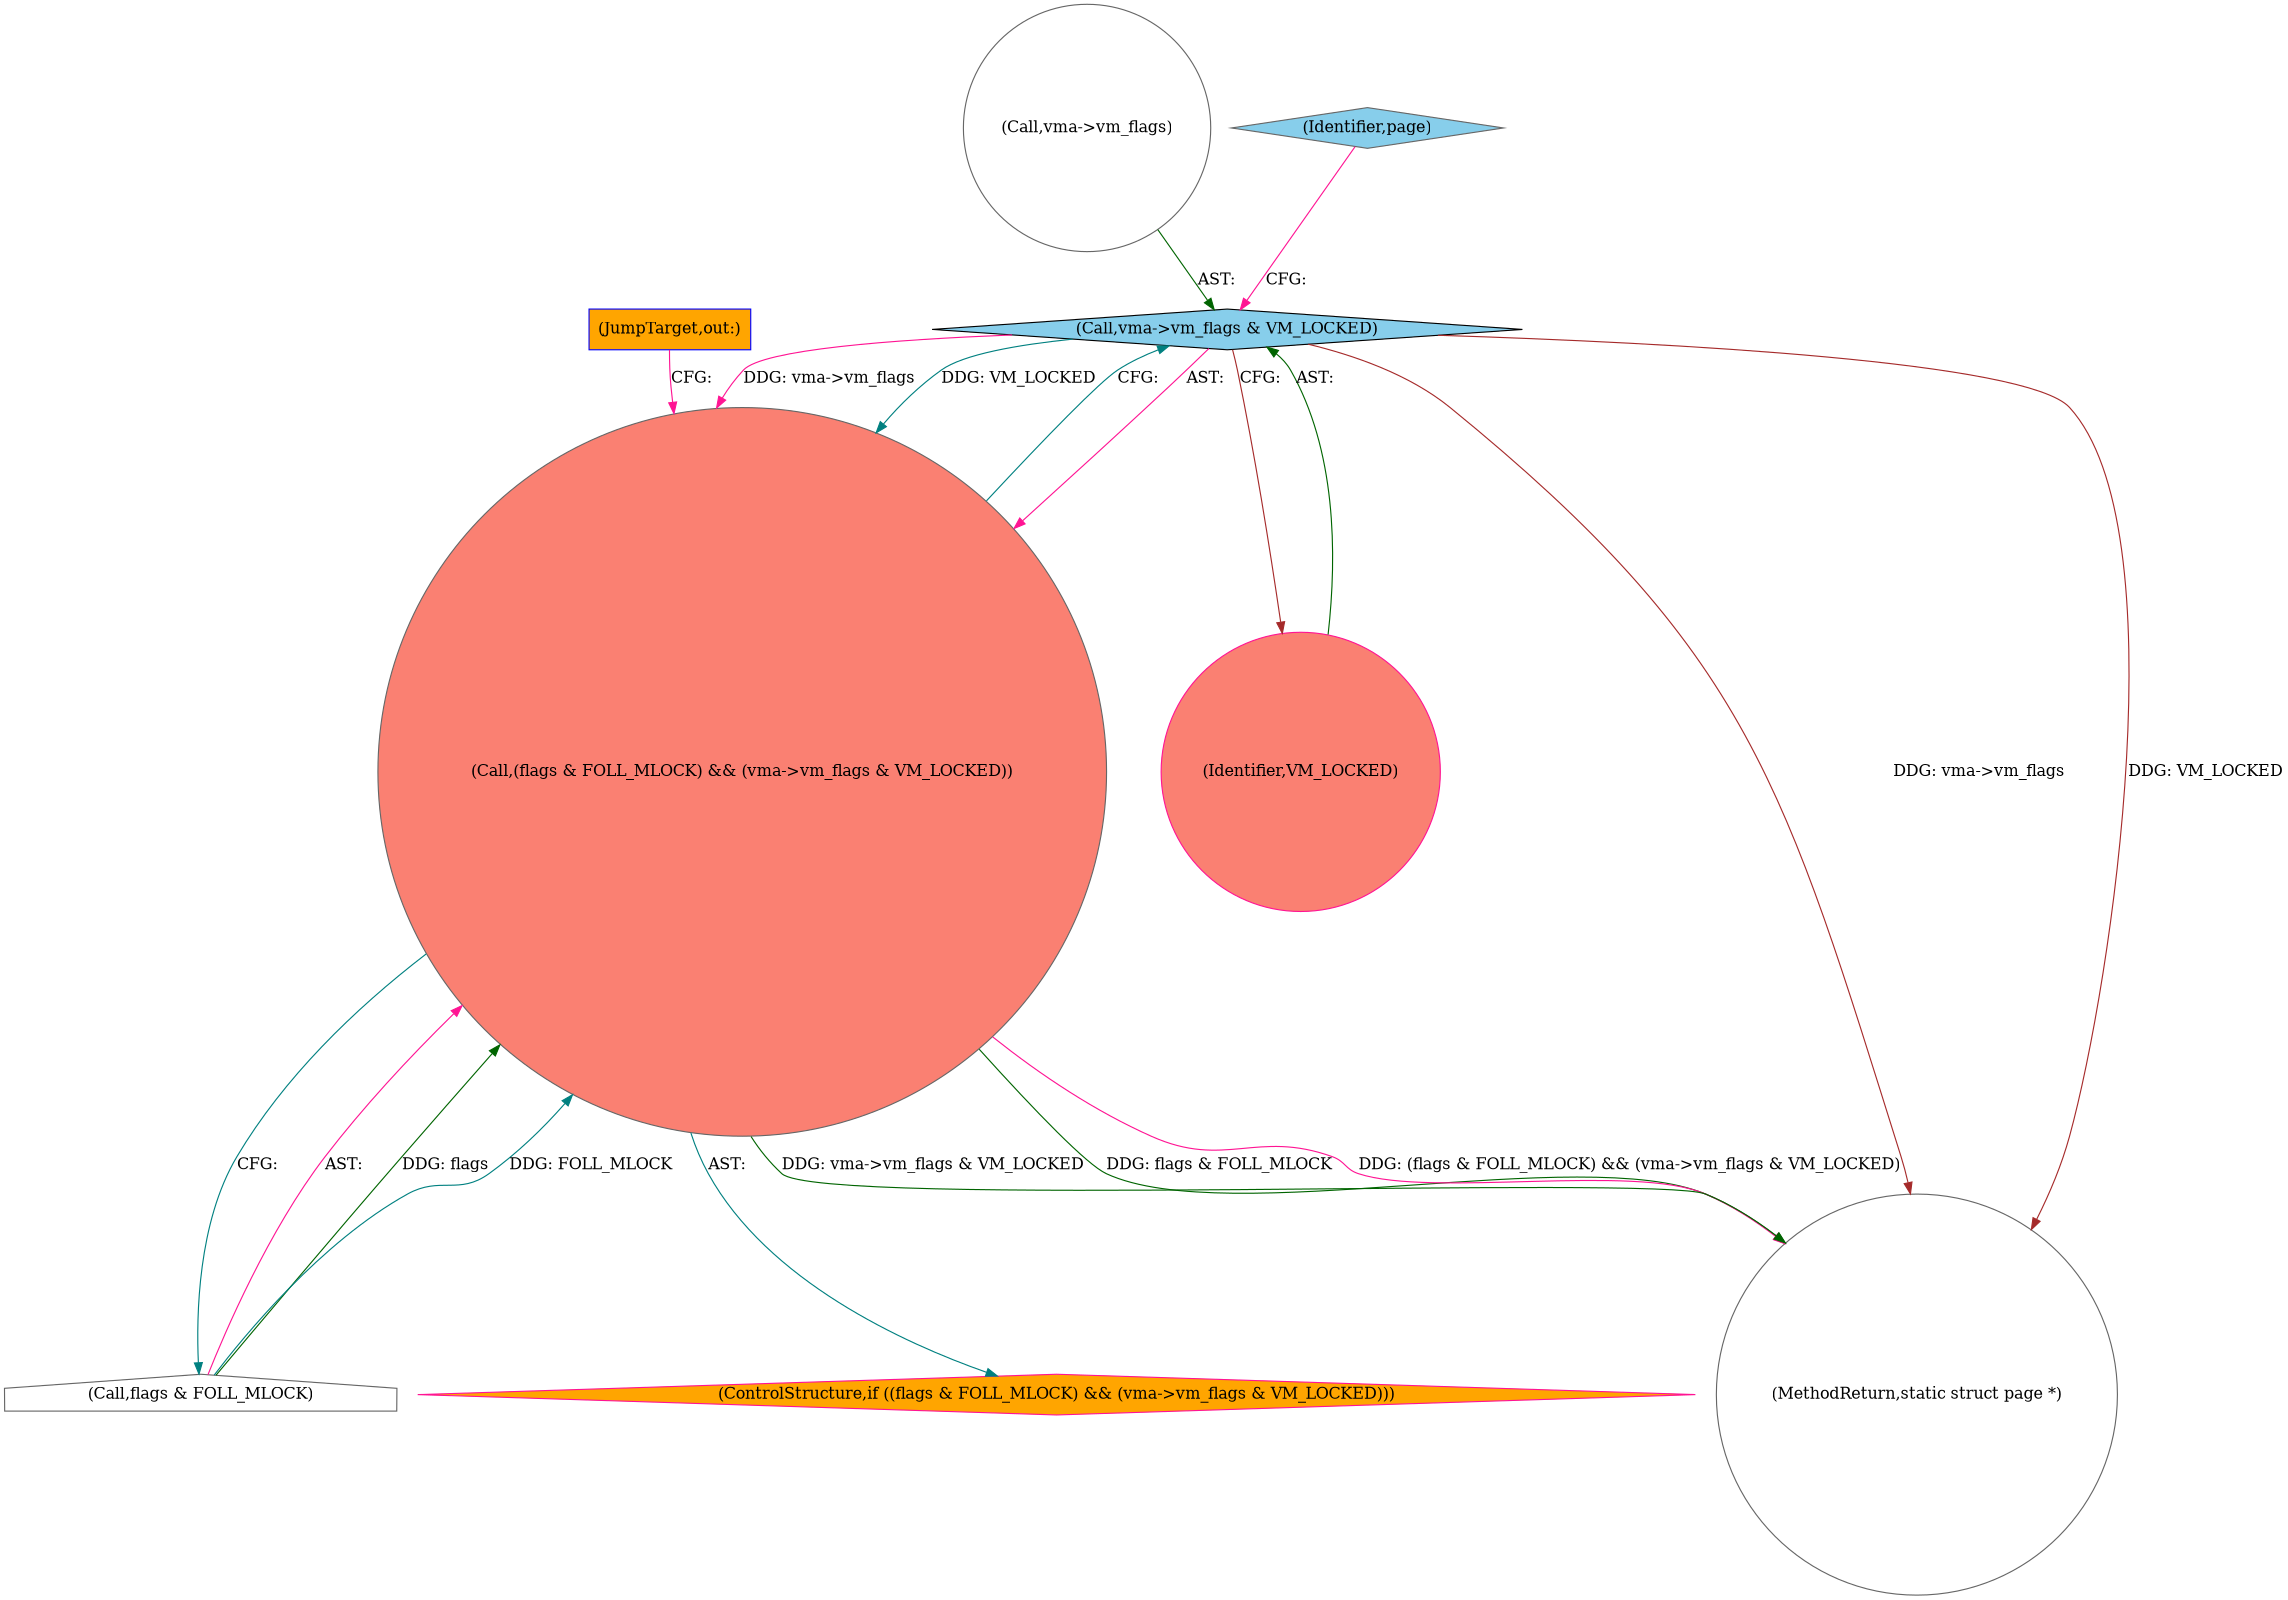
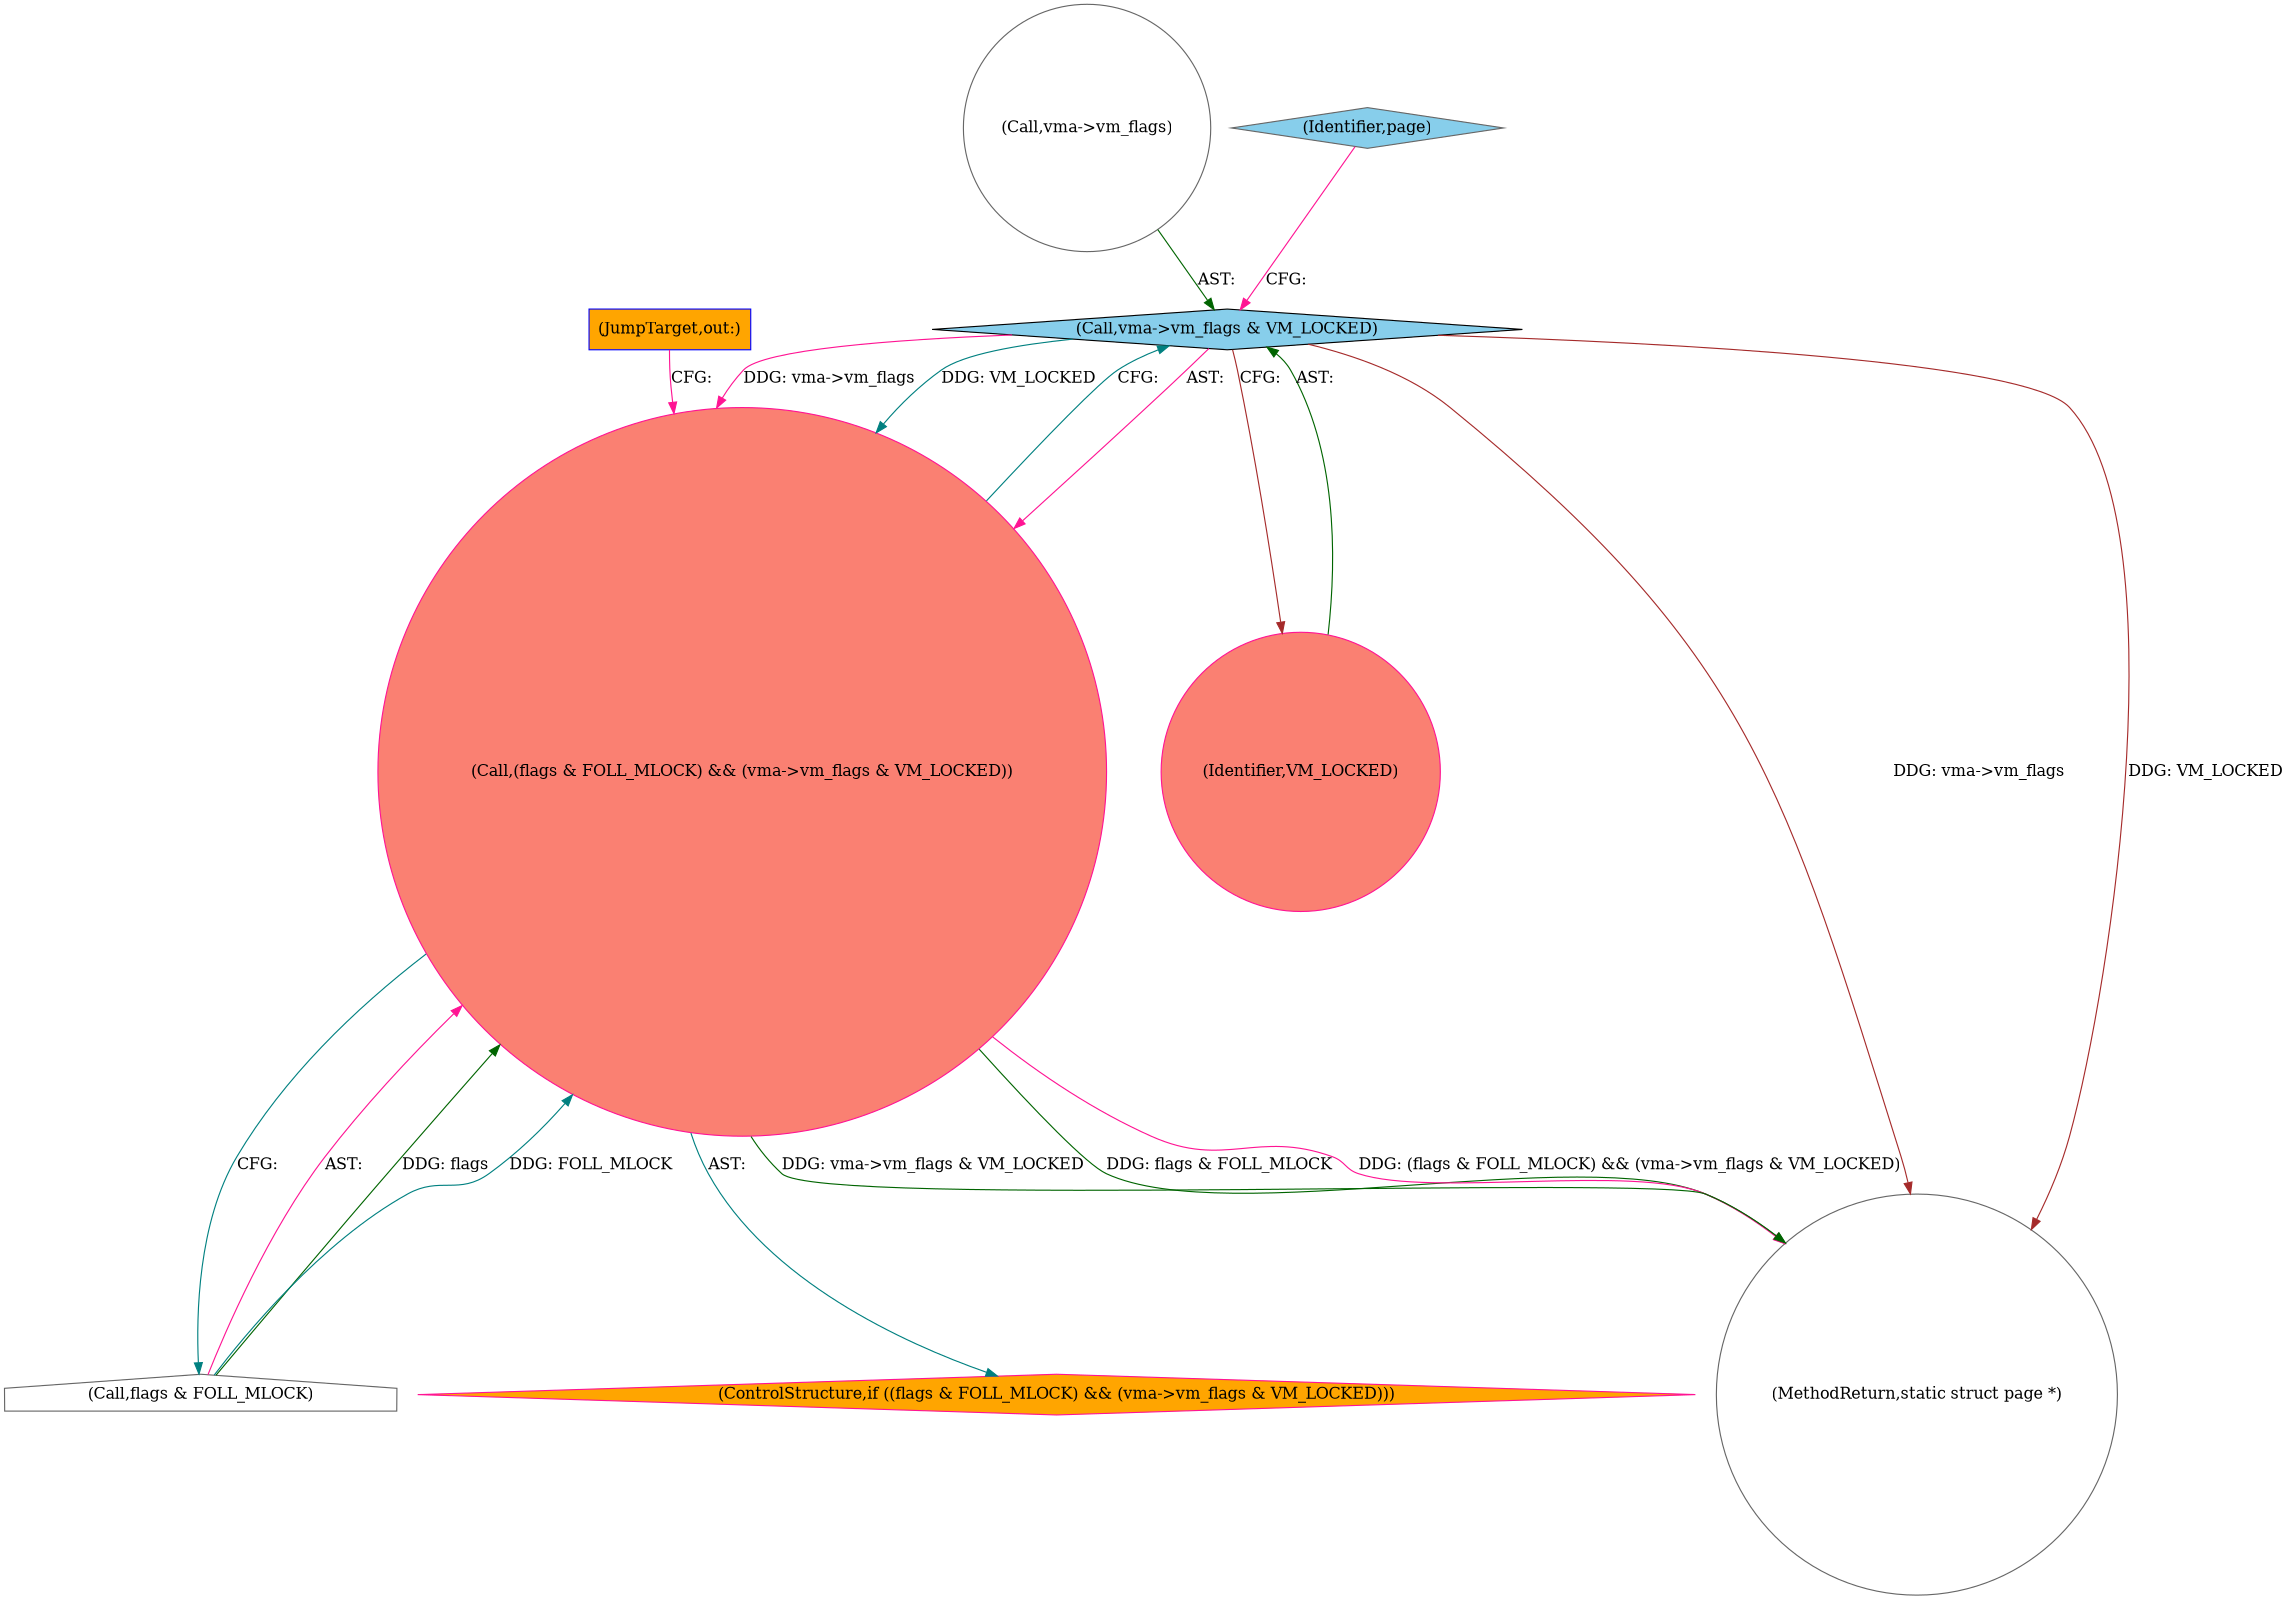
(742, 772) -> (742, 772)
